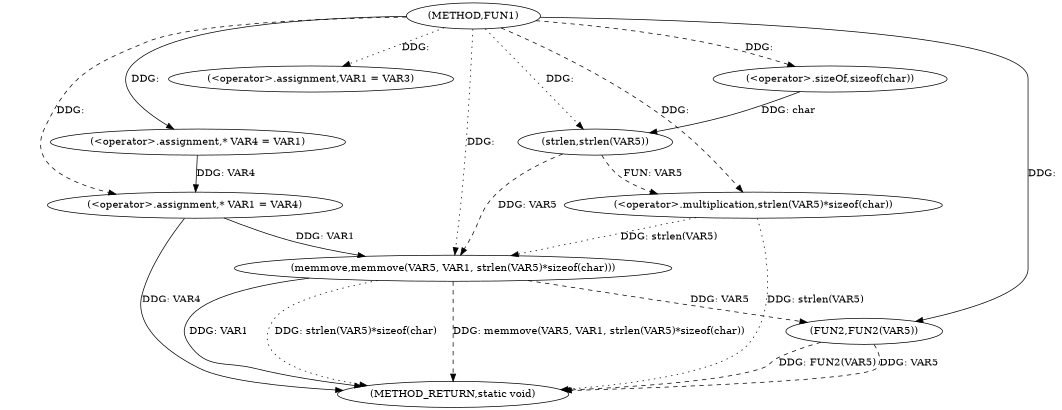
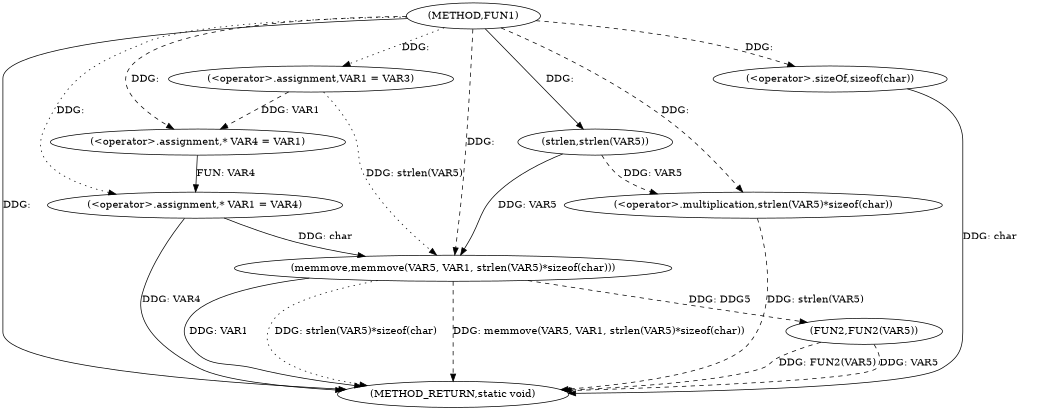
(208, 33) -> (199, 36)
(155, 39) -> (143, 43)
(945, 44) -> (3, 171)
(532, 76) -> (532, 76)
none -> (258, 109)
(729, 115) -> (918, 375)
(466, 139) -> (466, 139)
(226, 174) -> (226, 174)
(653, 174) -> (653, 174)
(501, 189) -> (501, 189)
(607, 236) -> (366, 178)
(326, 237) -> (326, 237)
(720, 300) -> (720, 300)
(725, 360) -> (725, 360)
